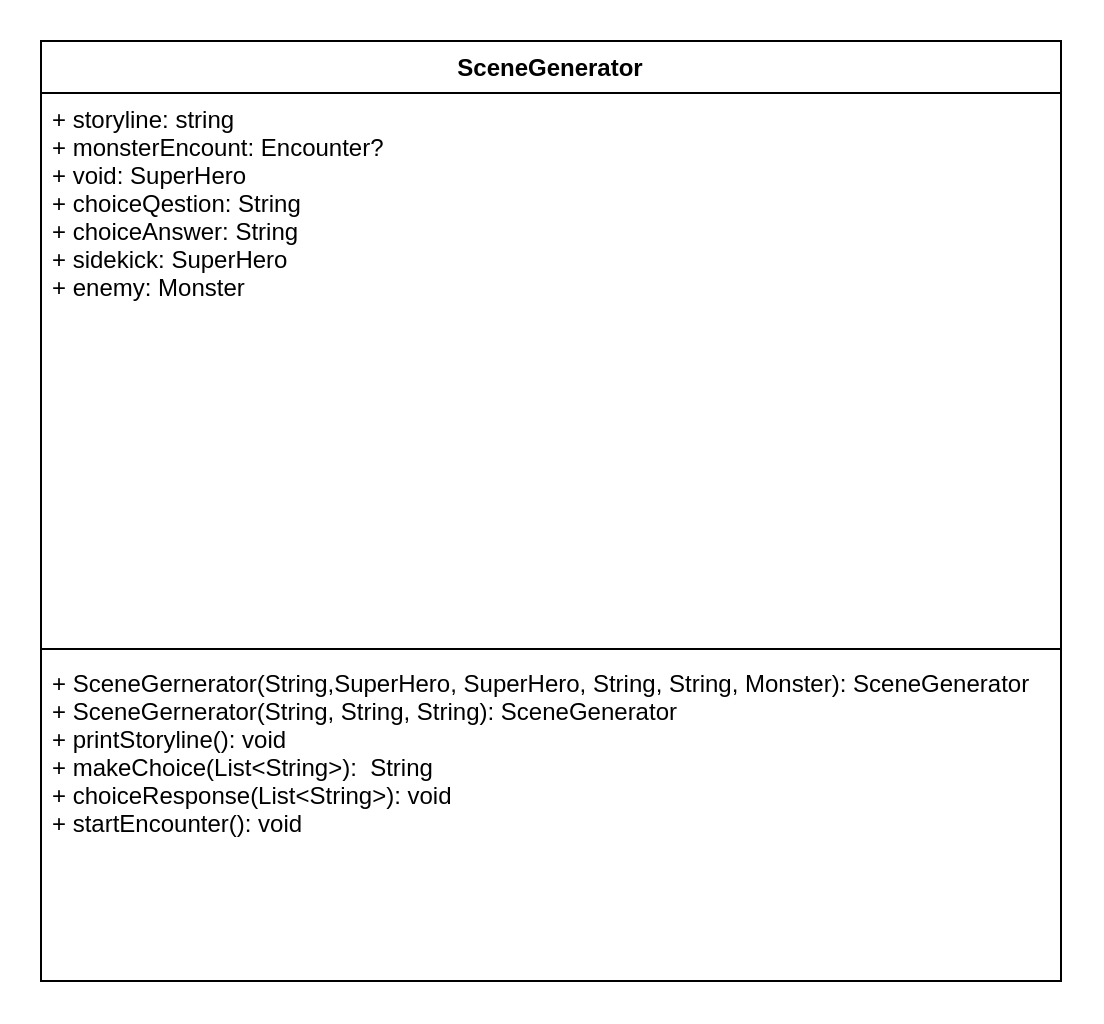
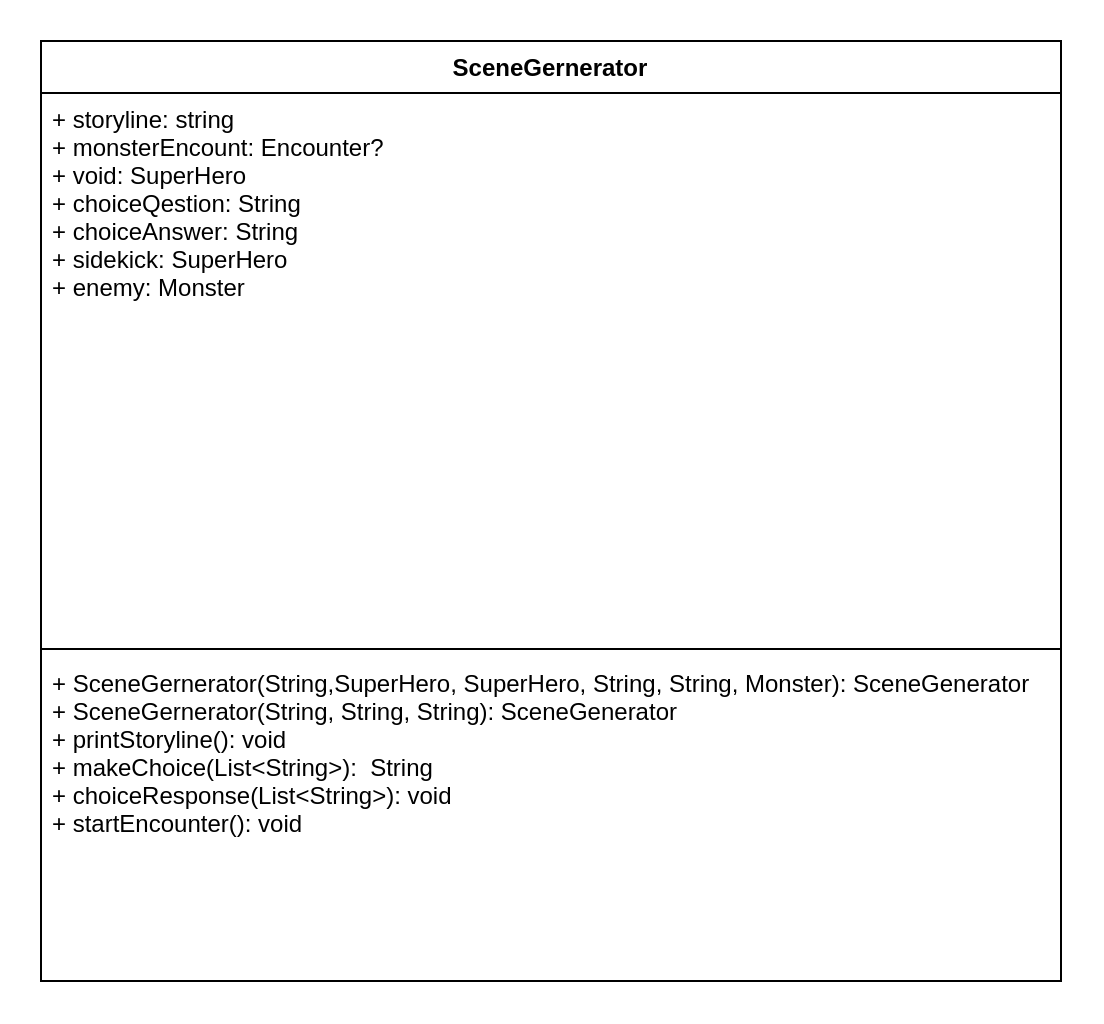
(550, 68) -> (550, 68)
